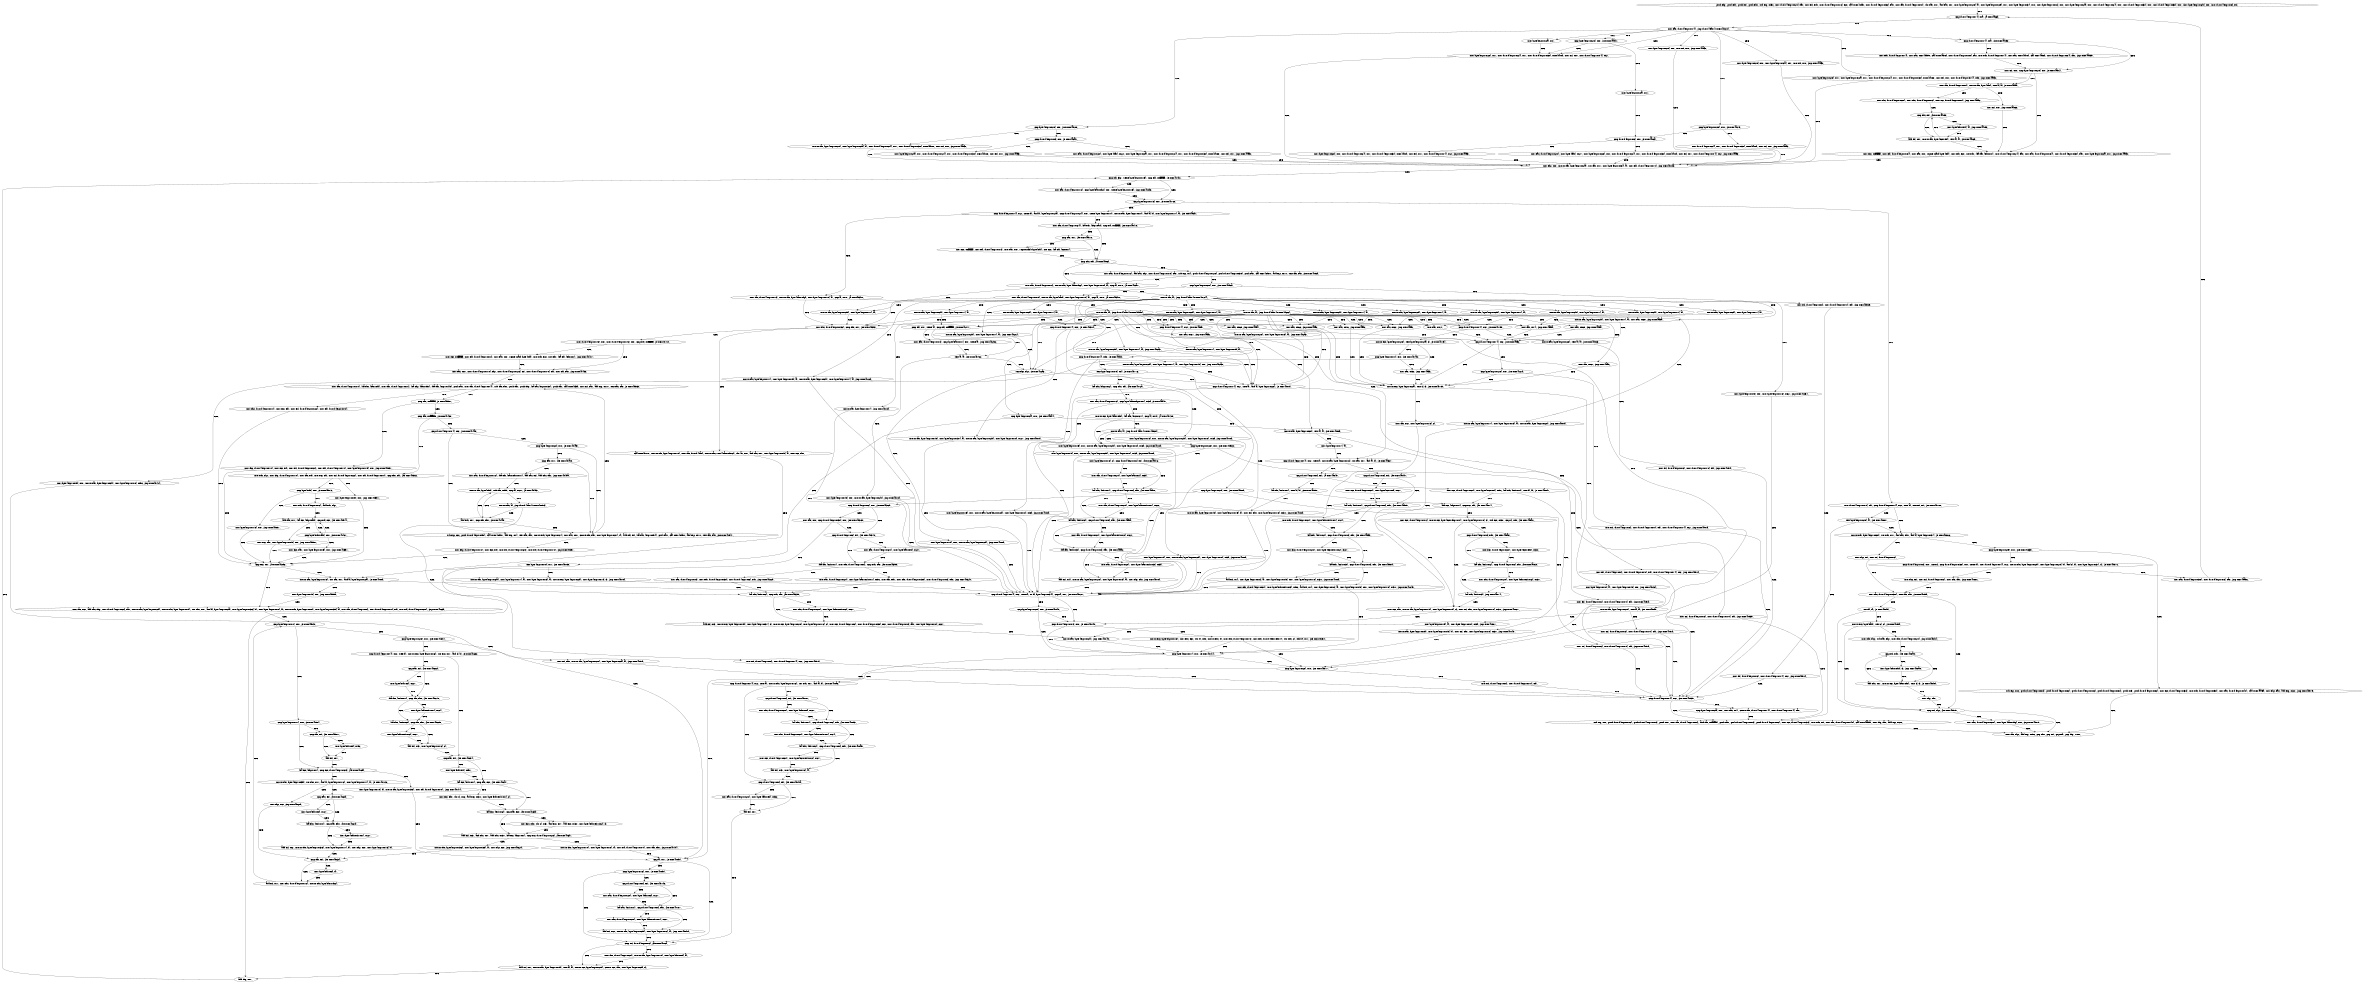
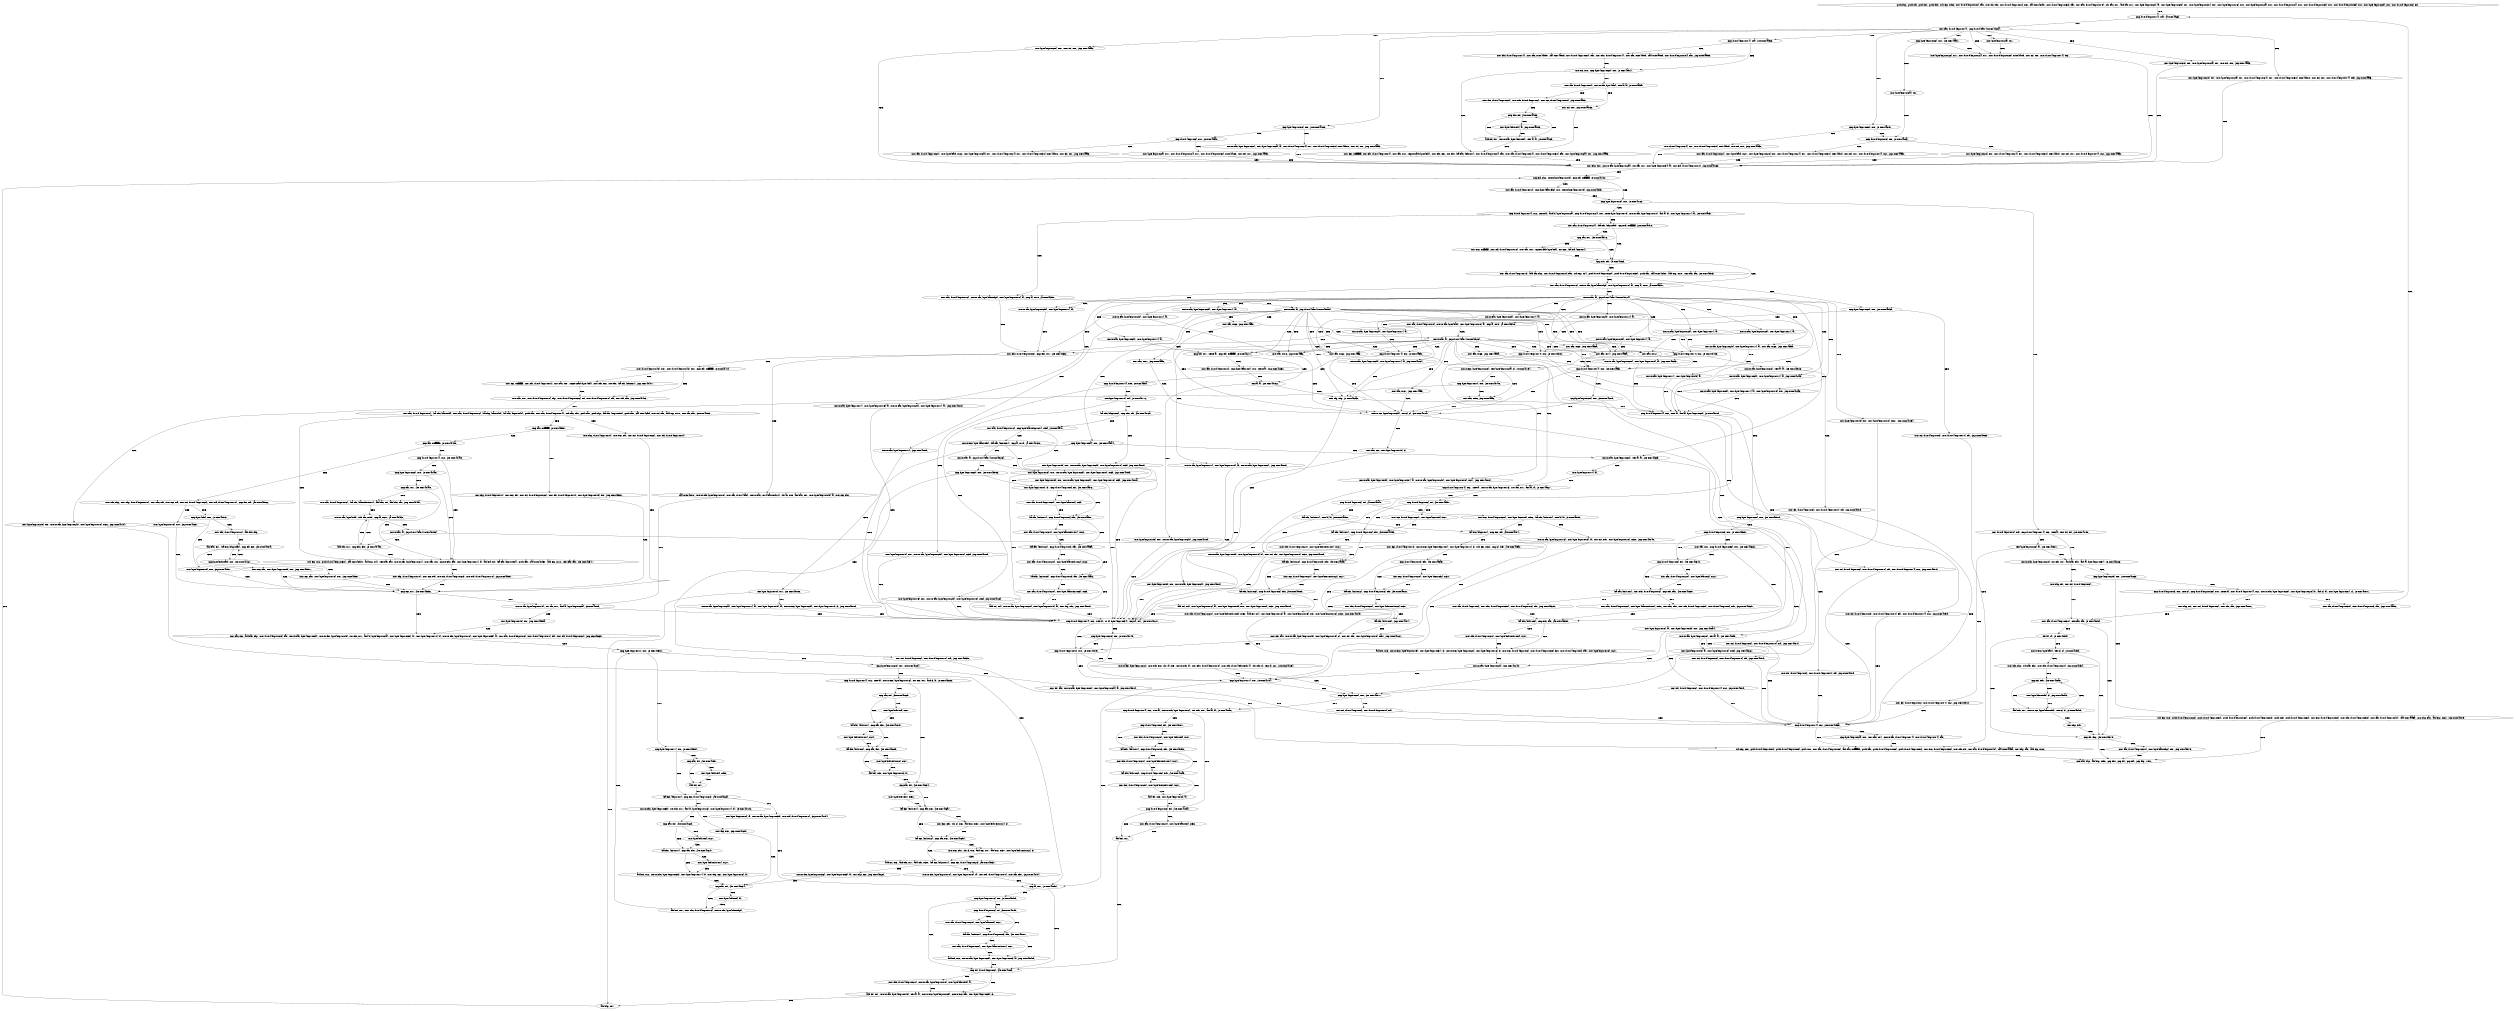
(1293, 318) -> (1343, 335)
